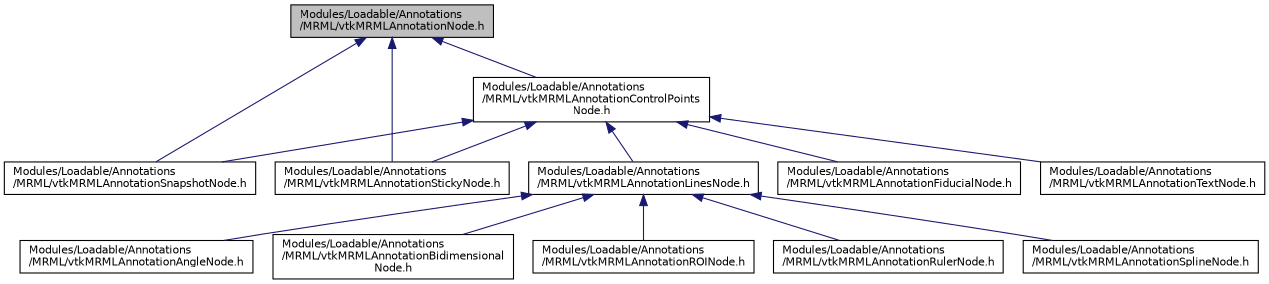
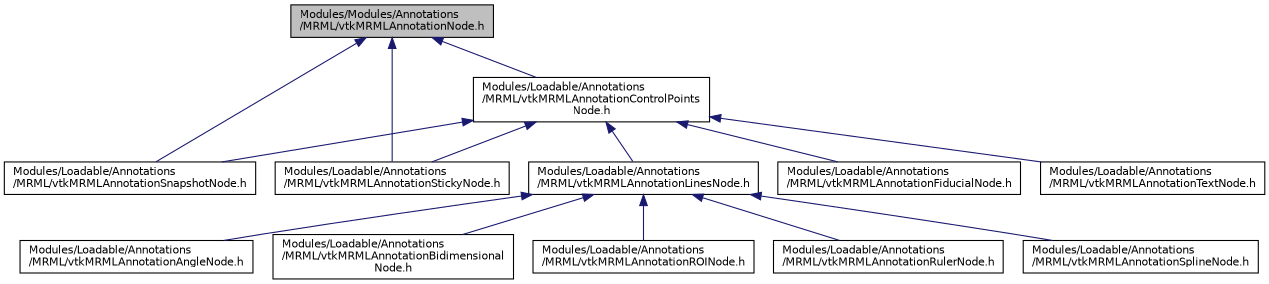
(392, 21) -> (392, 21)
